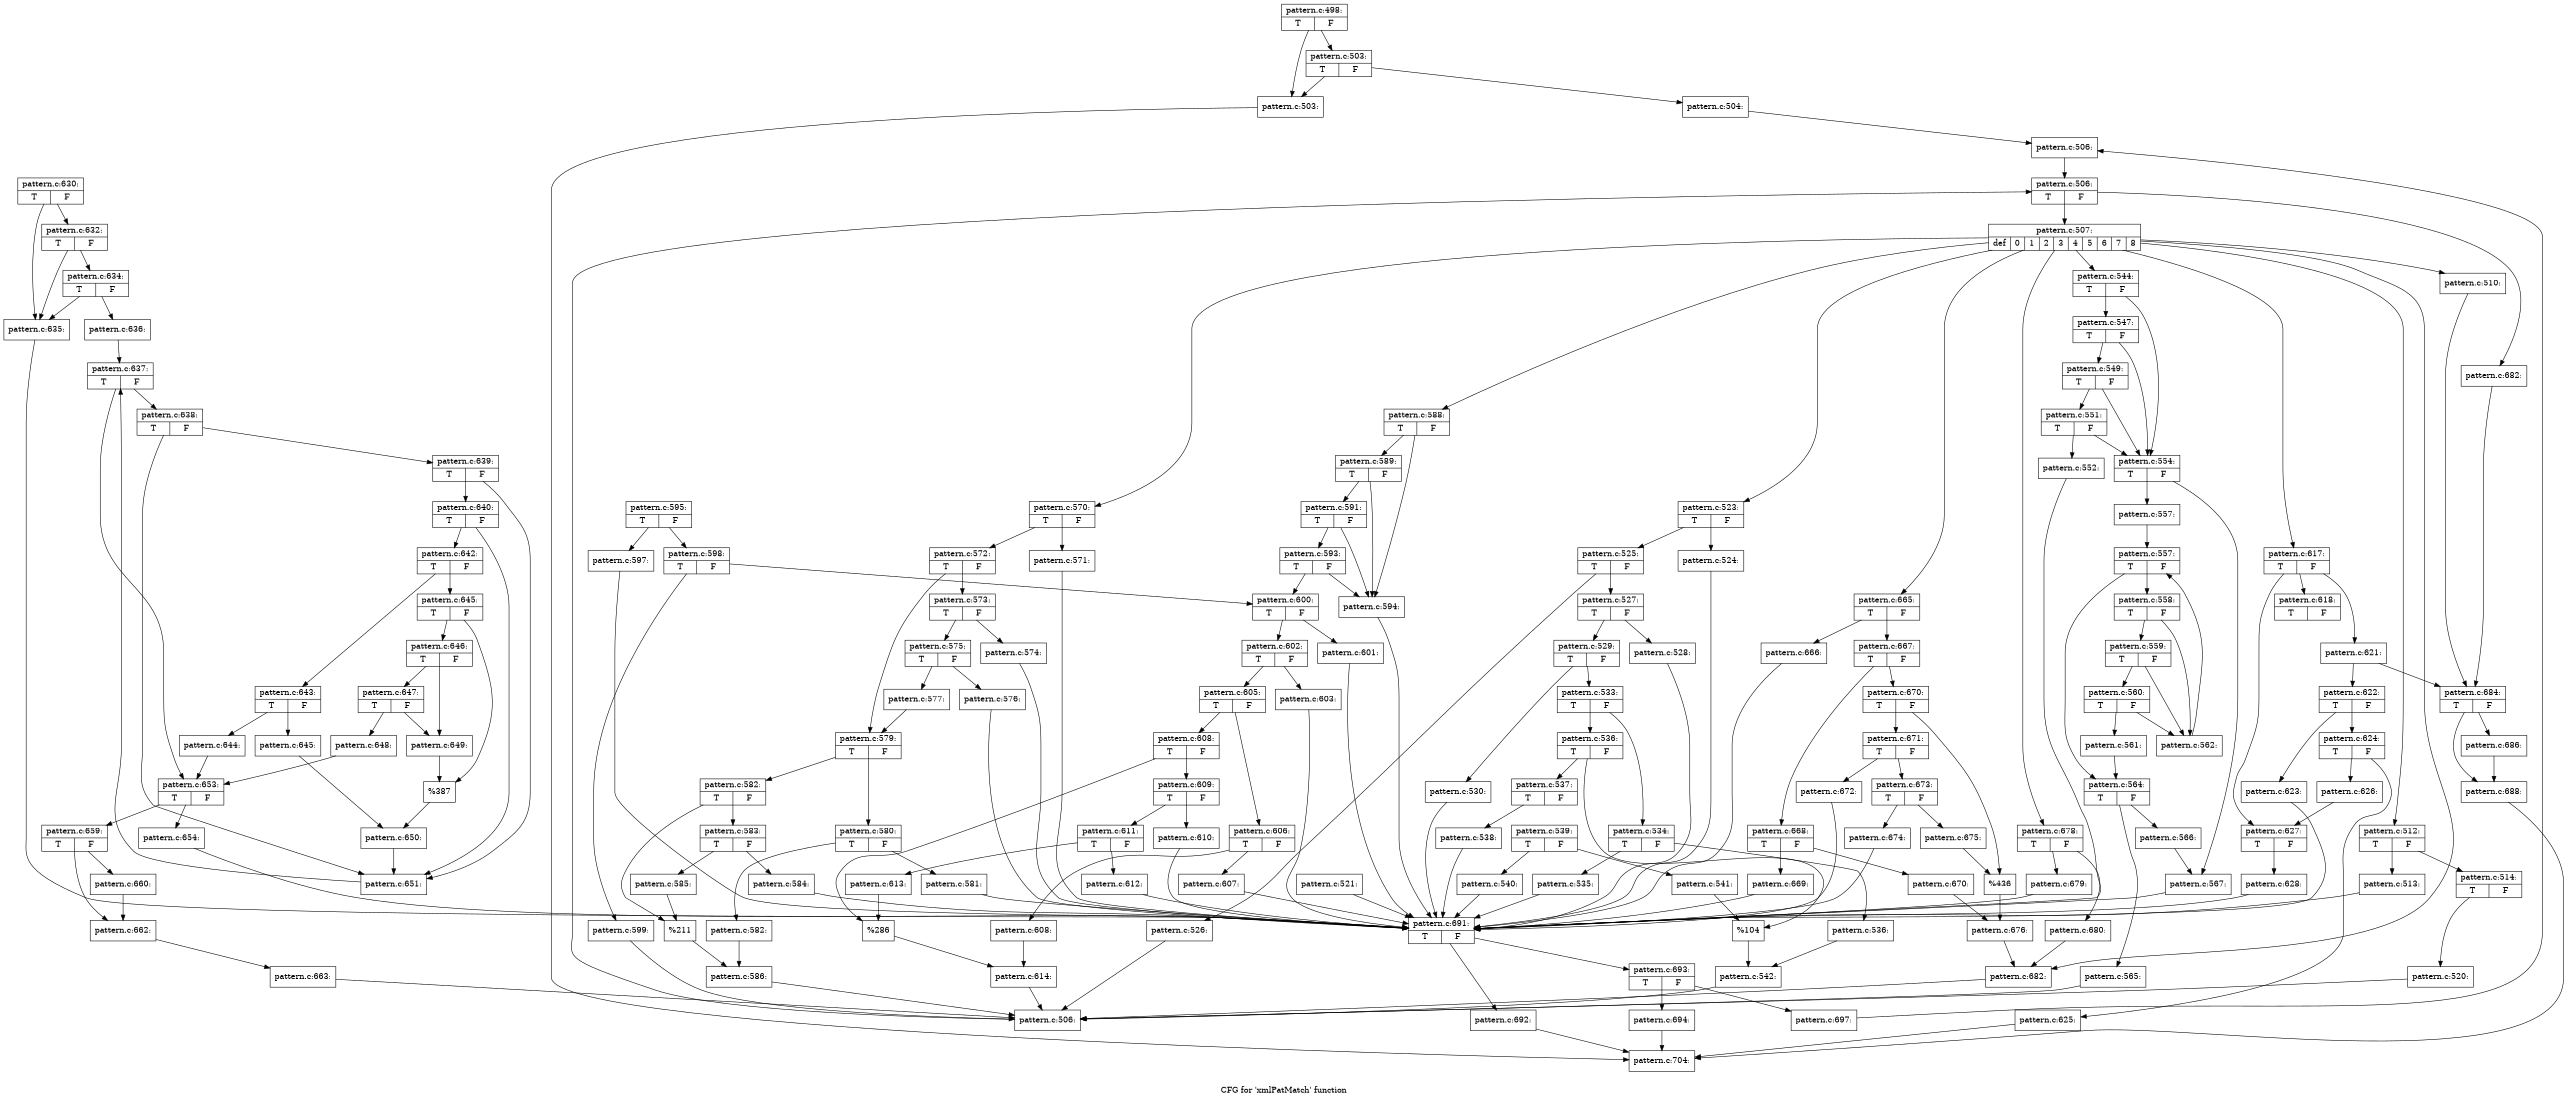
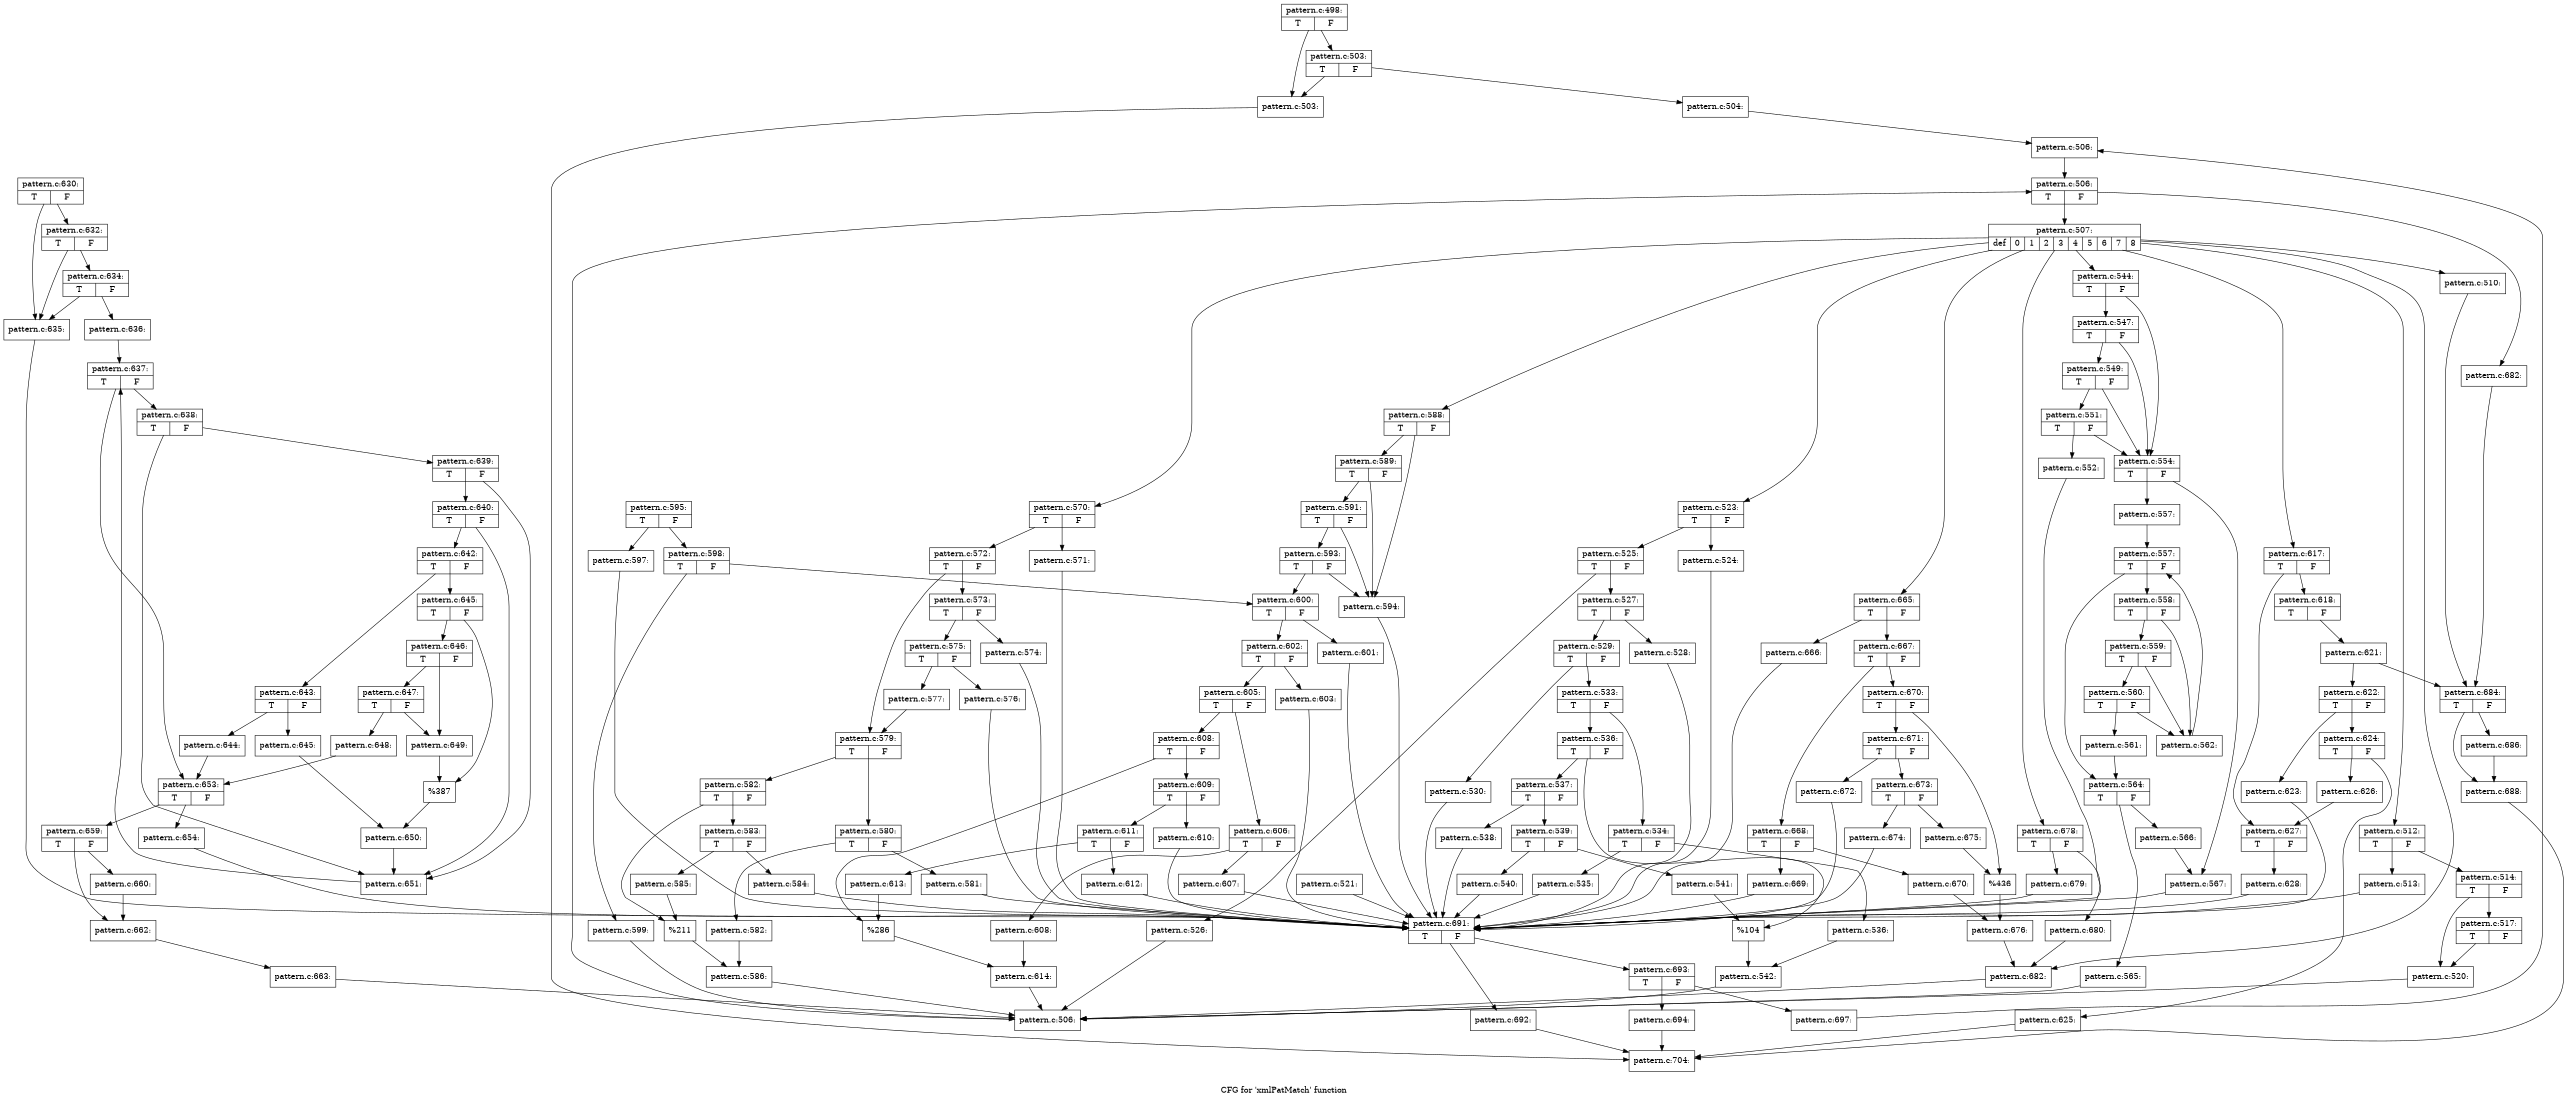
(2349, 601) -> (2330, 630)
none -> (1544, 812)
none -> (2489, 931)
